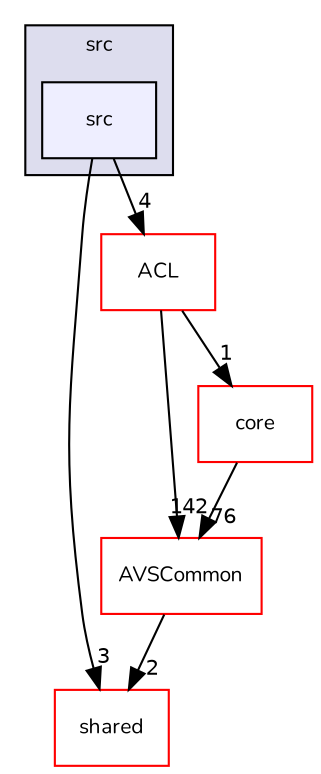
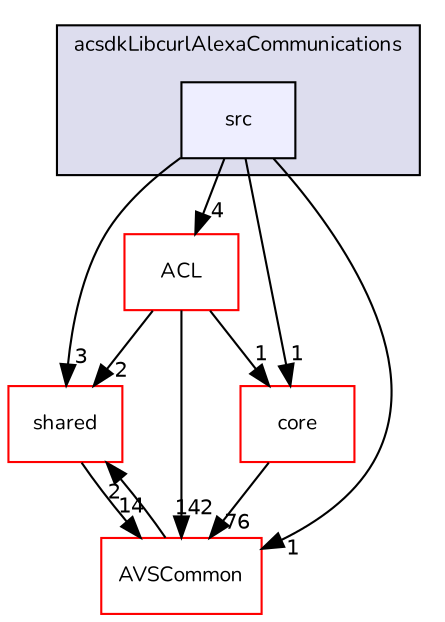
(99, 45) -> (238, 45)
none -> (266, 262)
none -> (130, 340)
none -> (387, 357)
none -> (103, 493)
